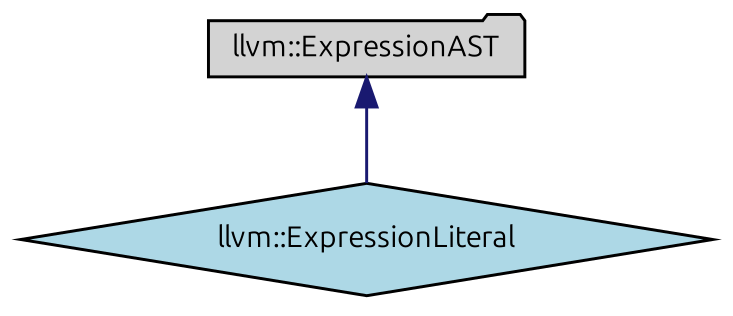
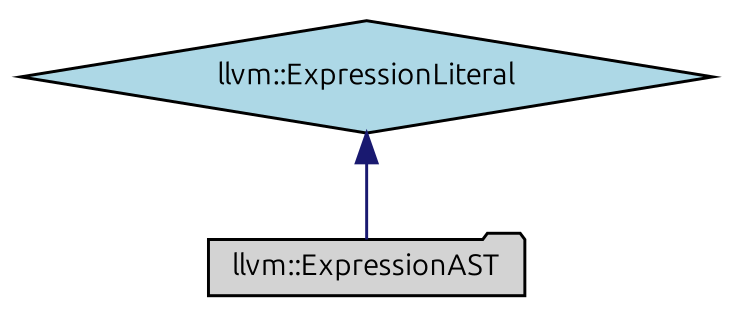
(367, 145) -> (367, 201)
